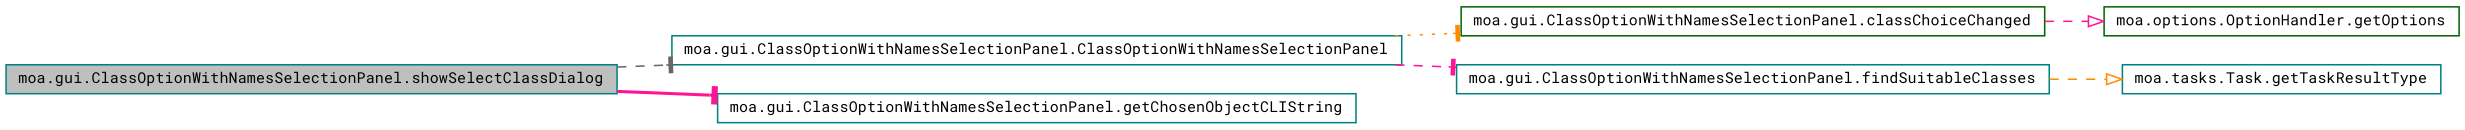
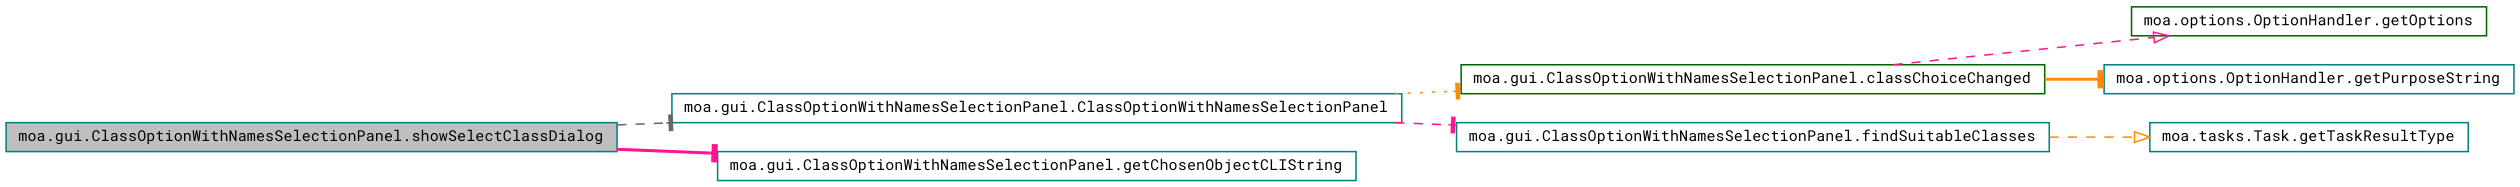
none -> (2309, 79)
